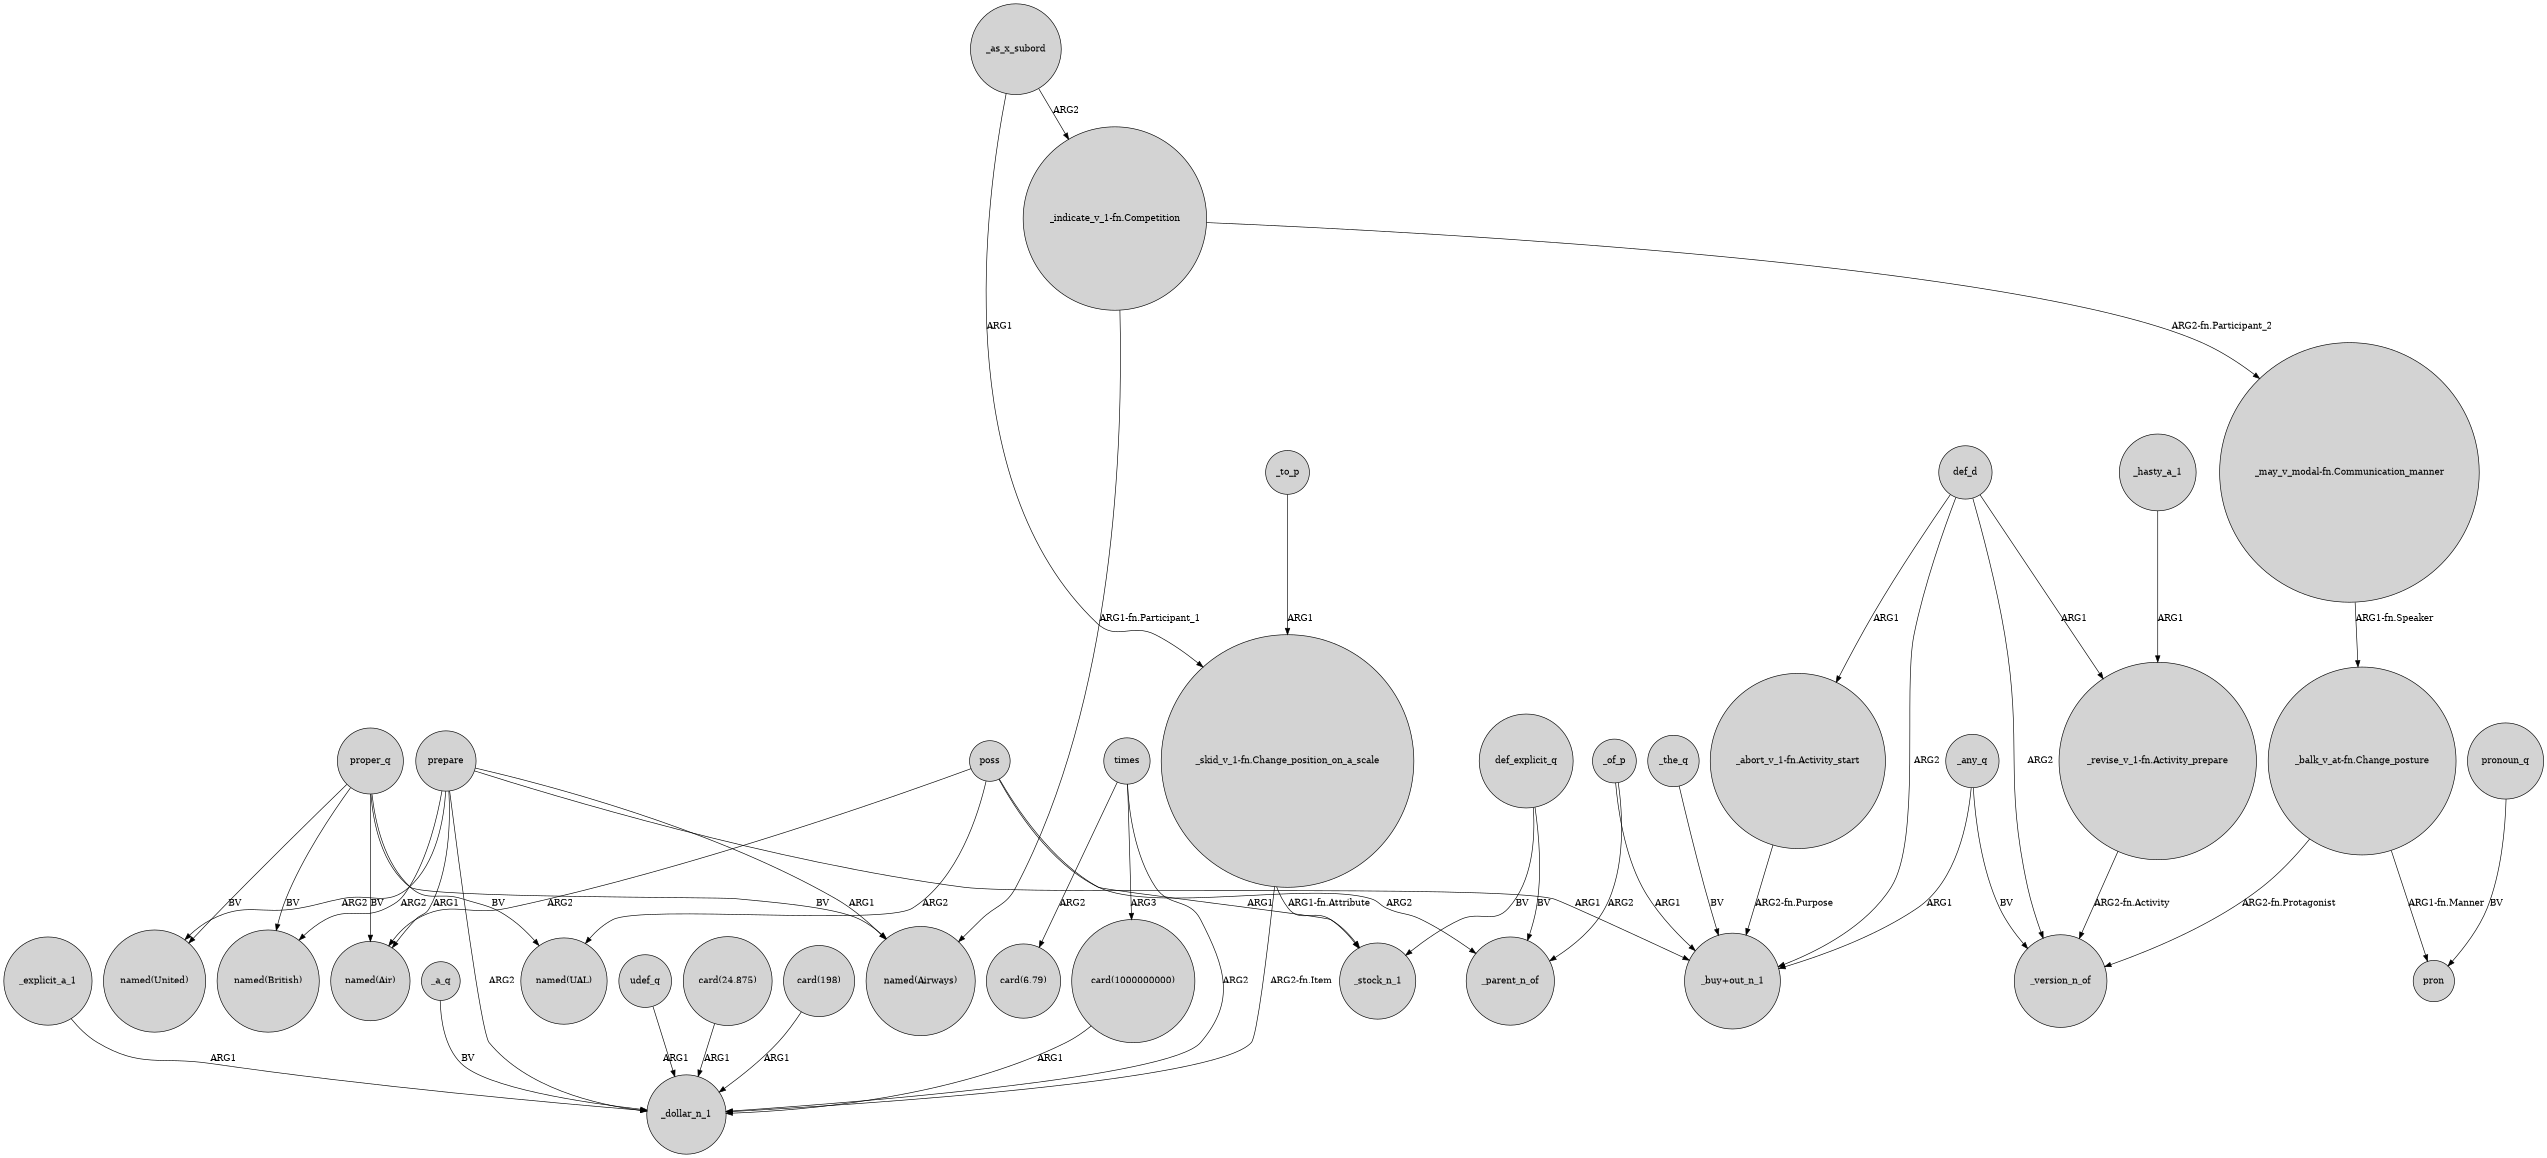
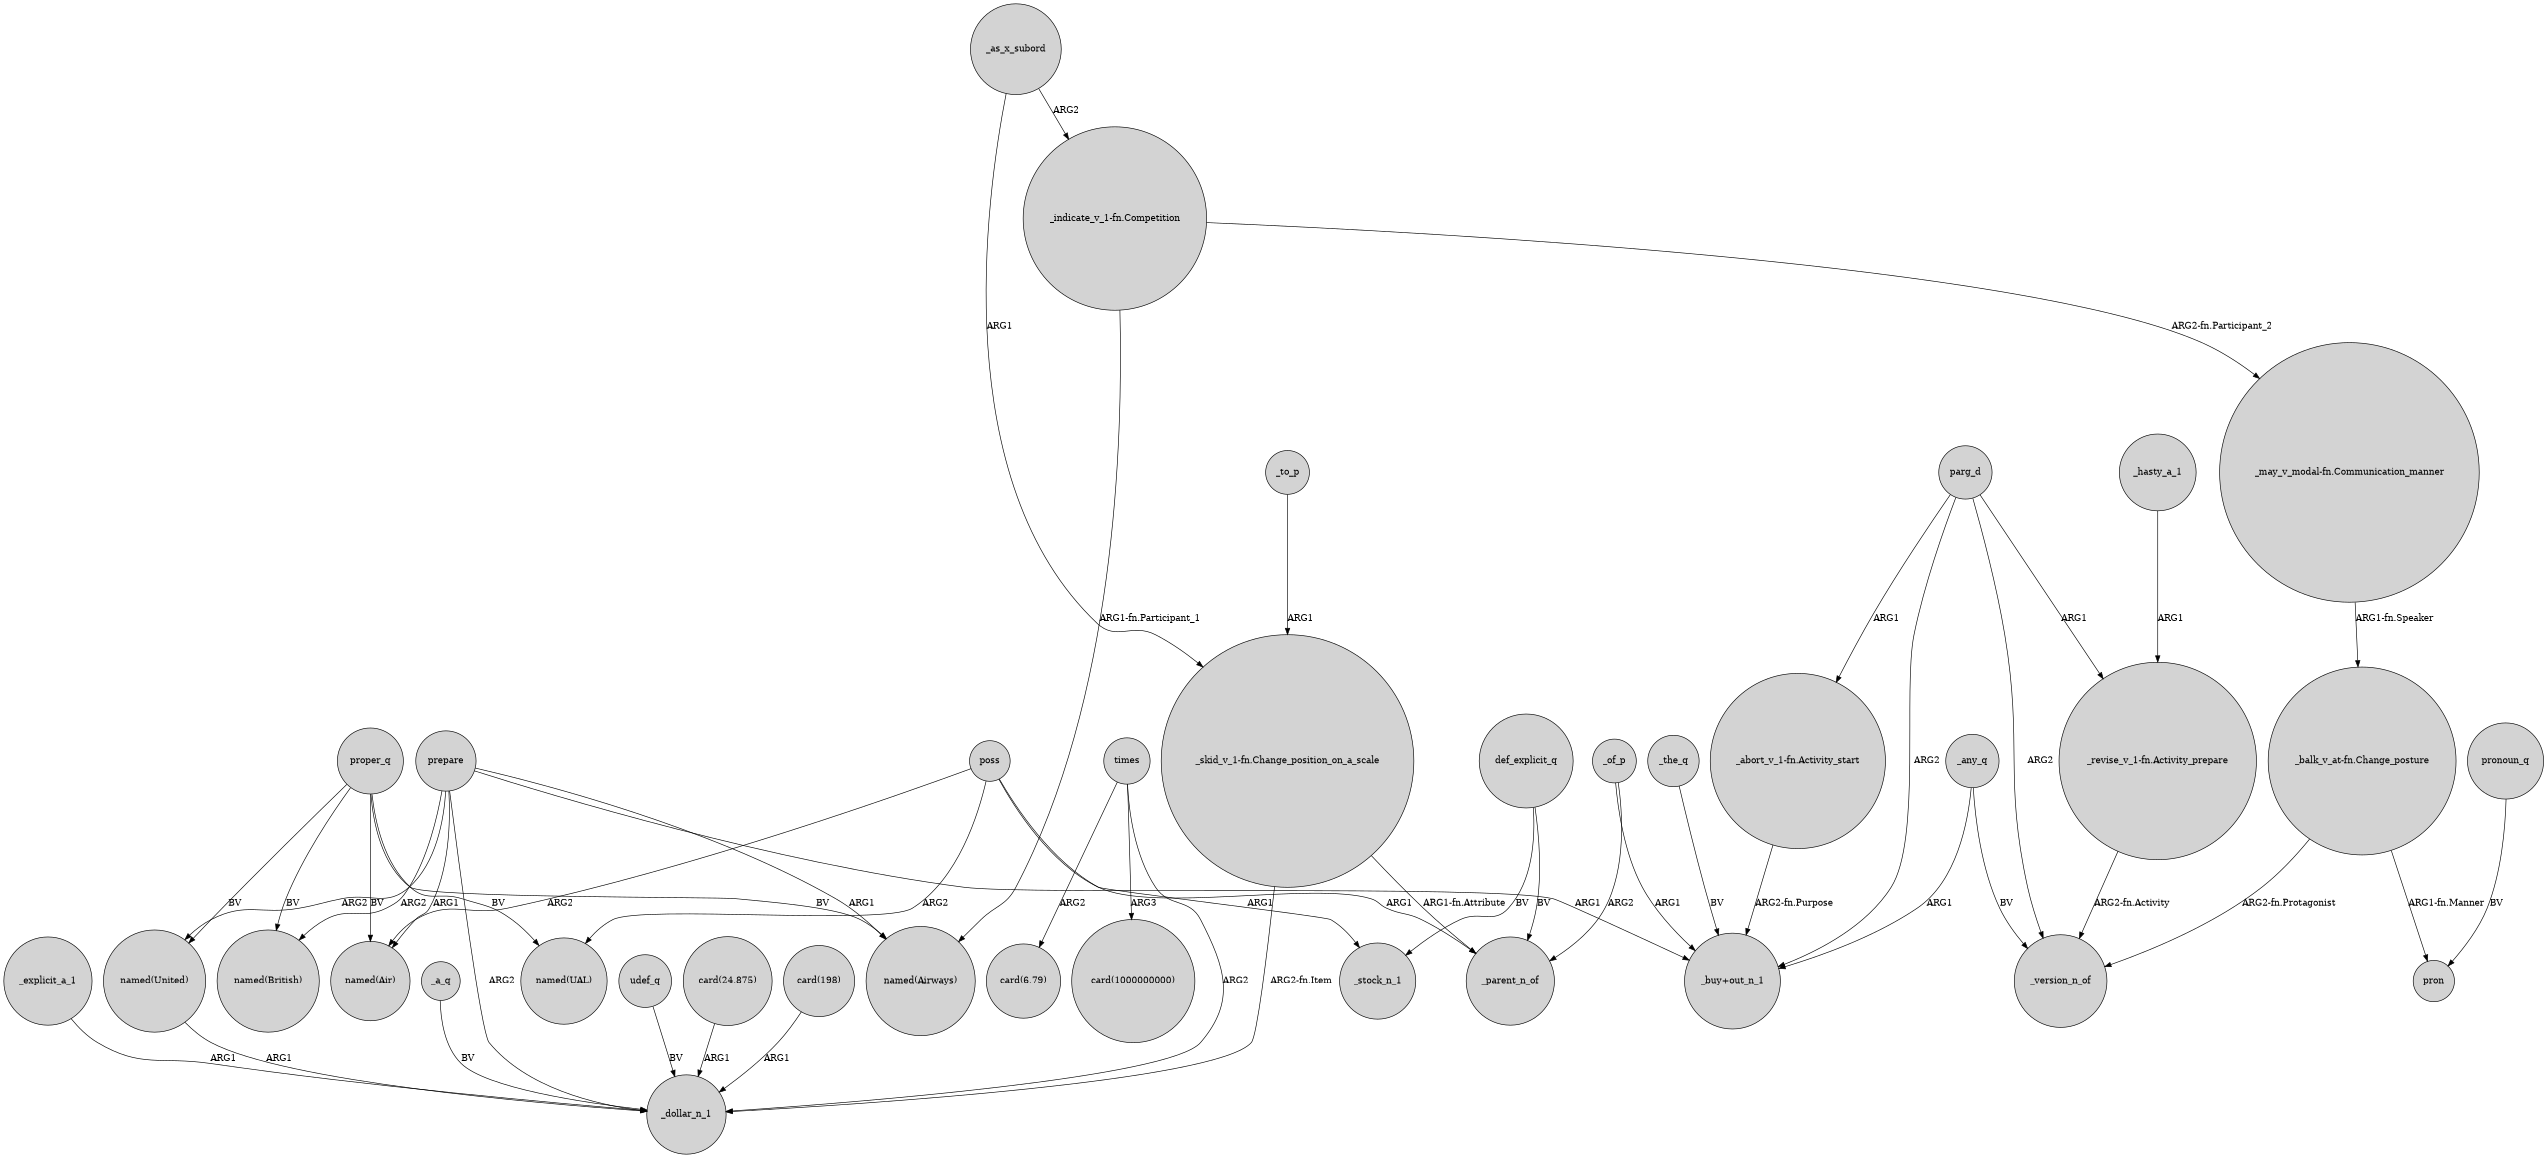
(1965, 472) -> (1965, 472)
(1400, 903) -> (1400, 903)
(1313, 915) -> (1419, 904)
(676, 1059) -> (676, 1059)
(918, 1091) -> (326, 1074)
